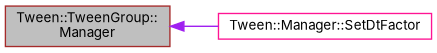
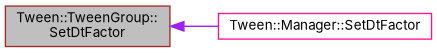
(88, 26) -> (88, 26)
